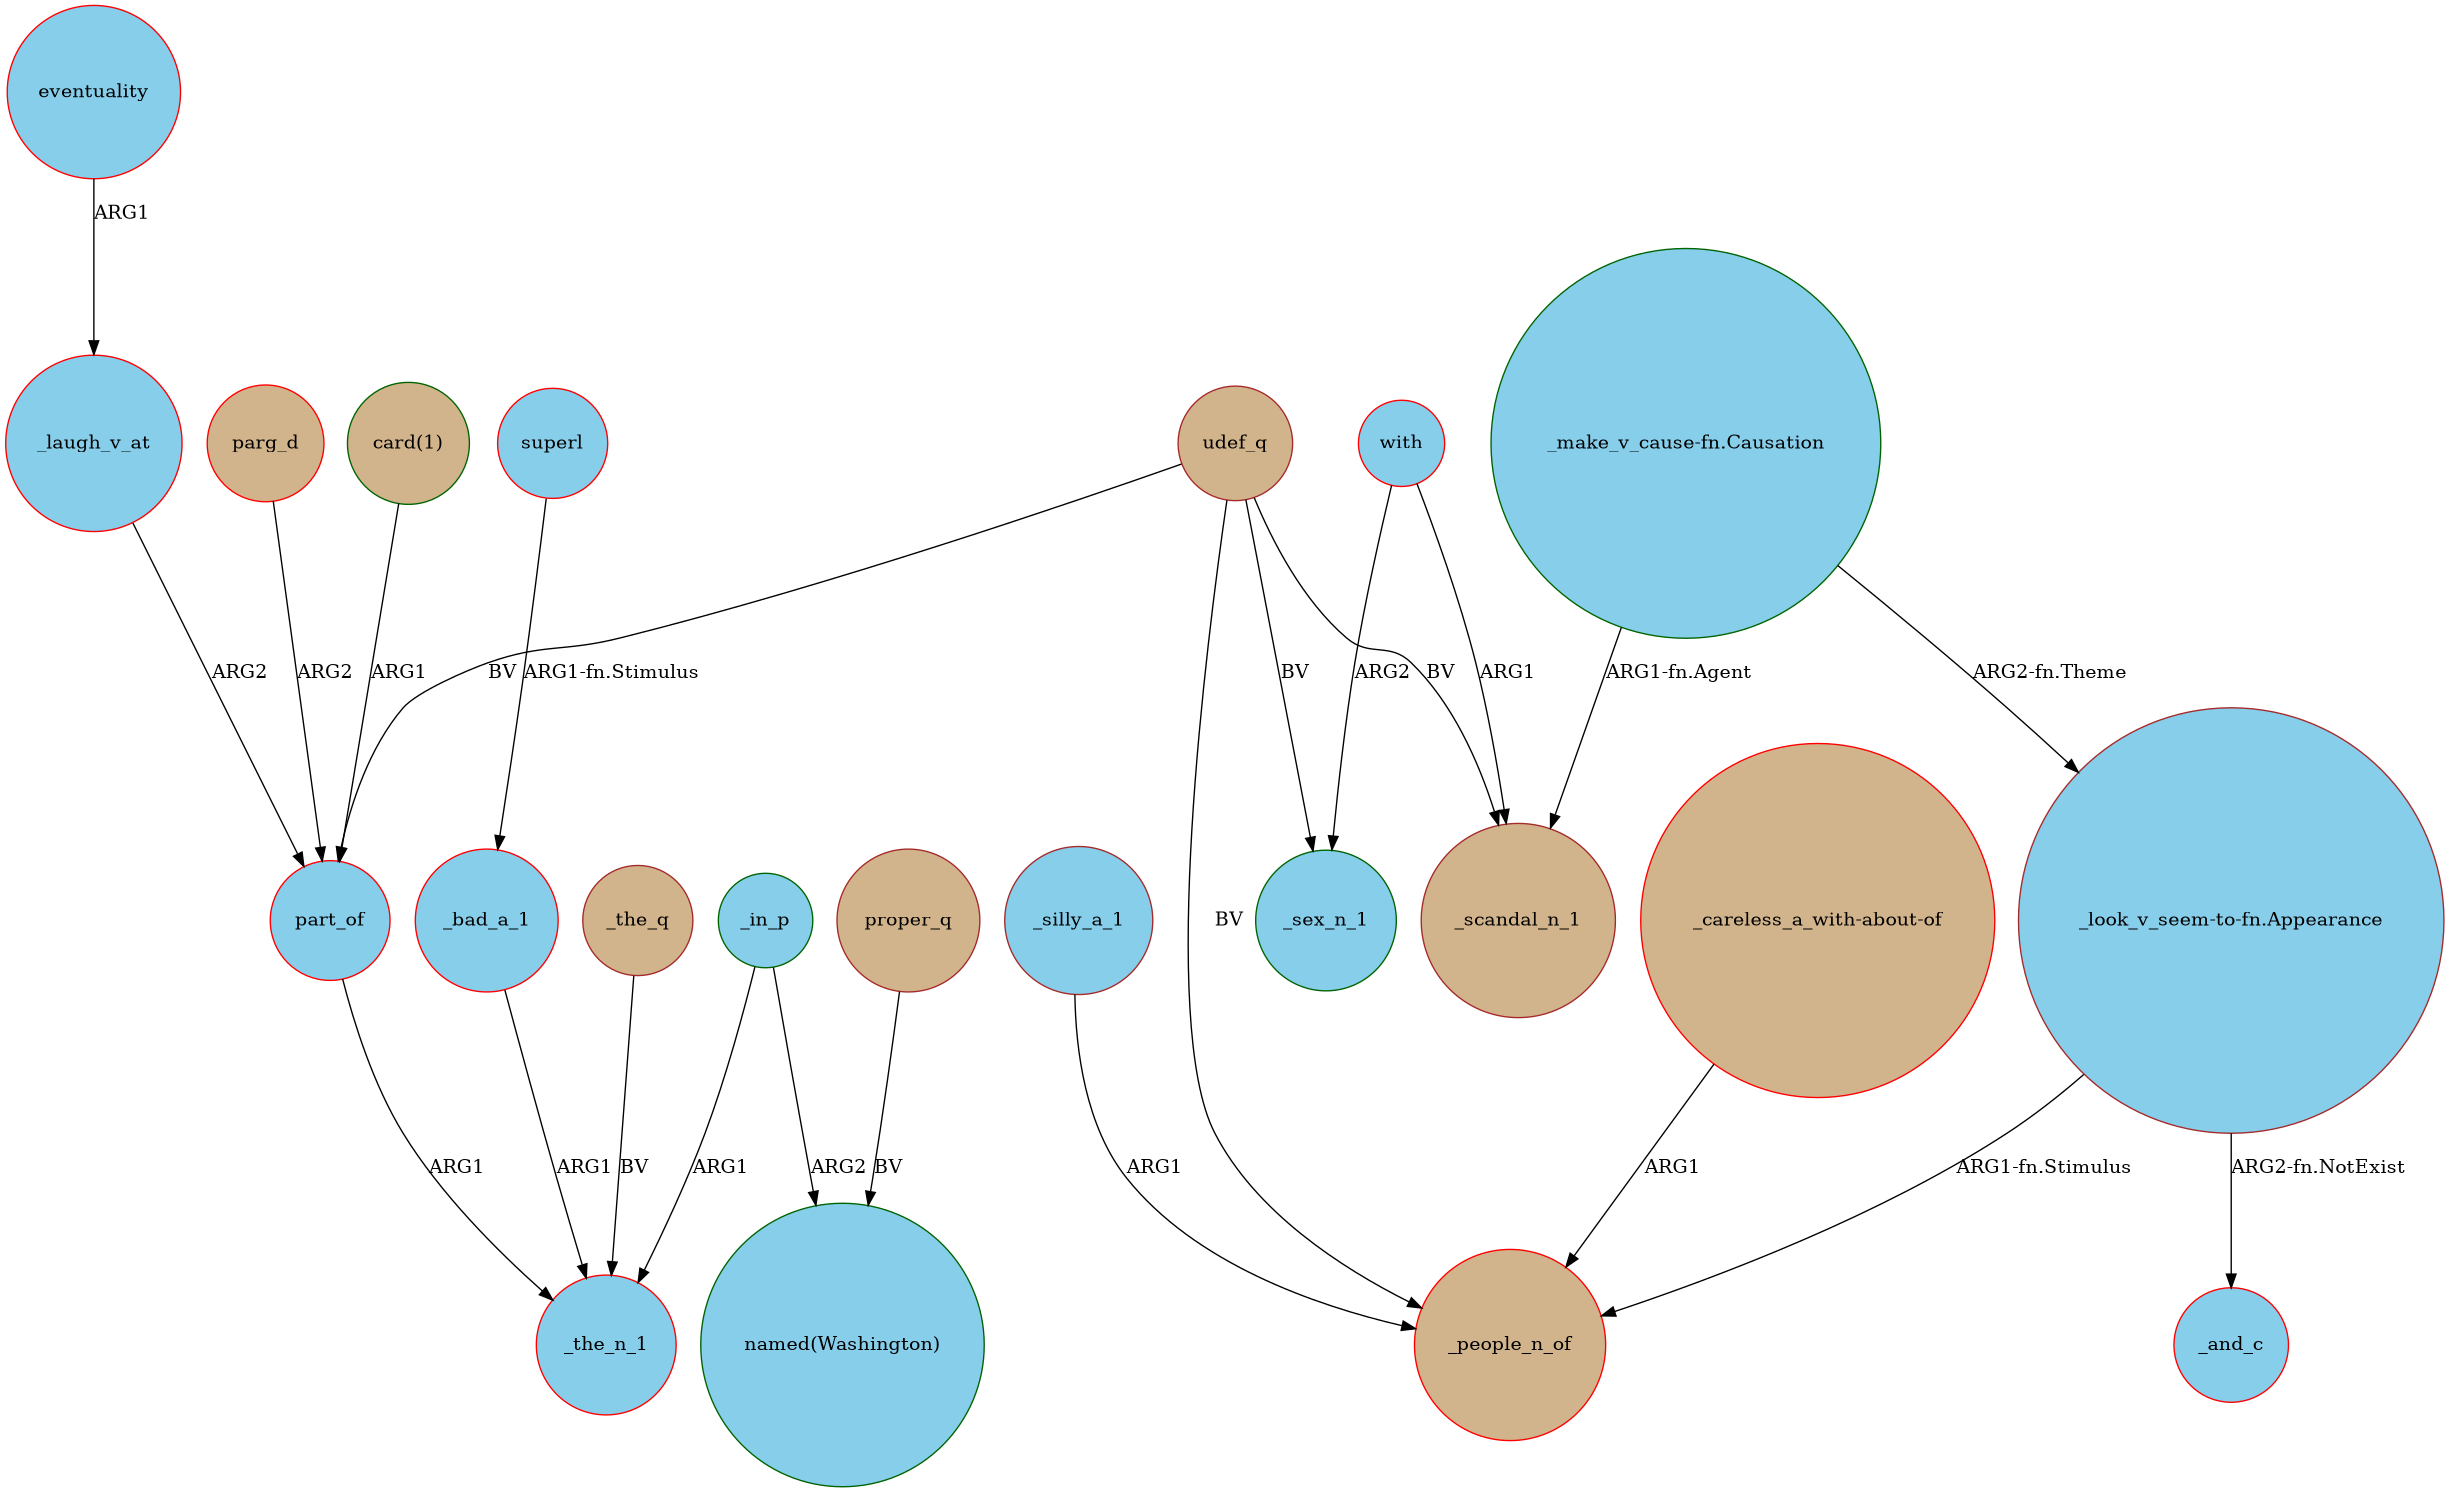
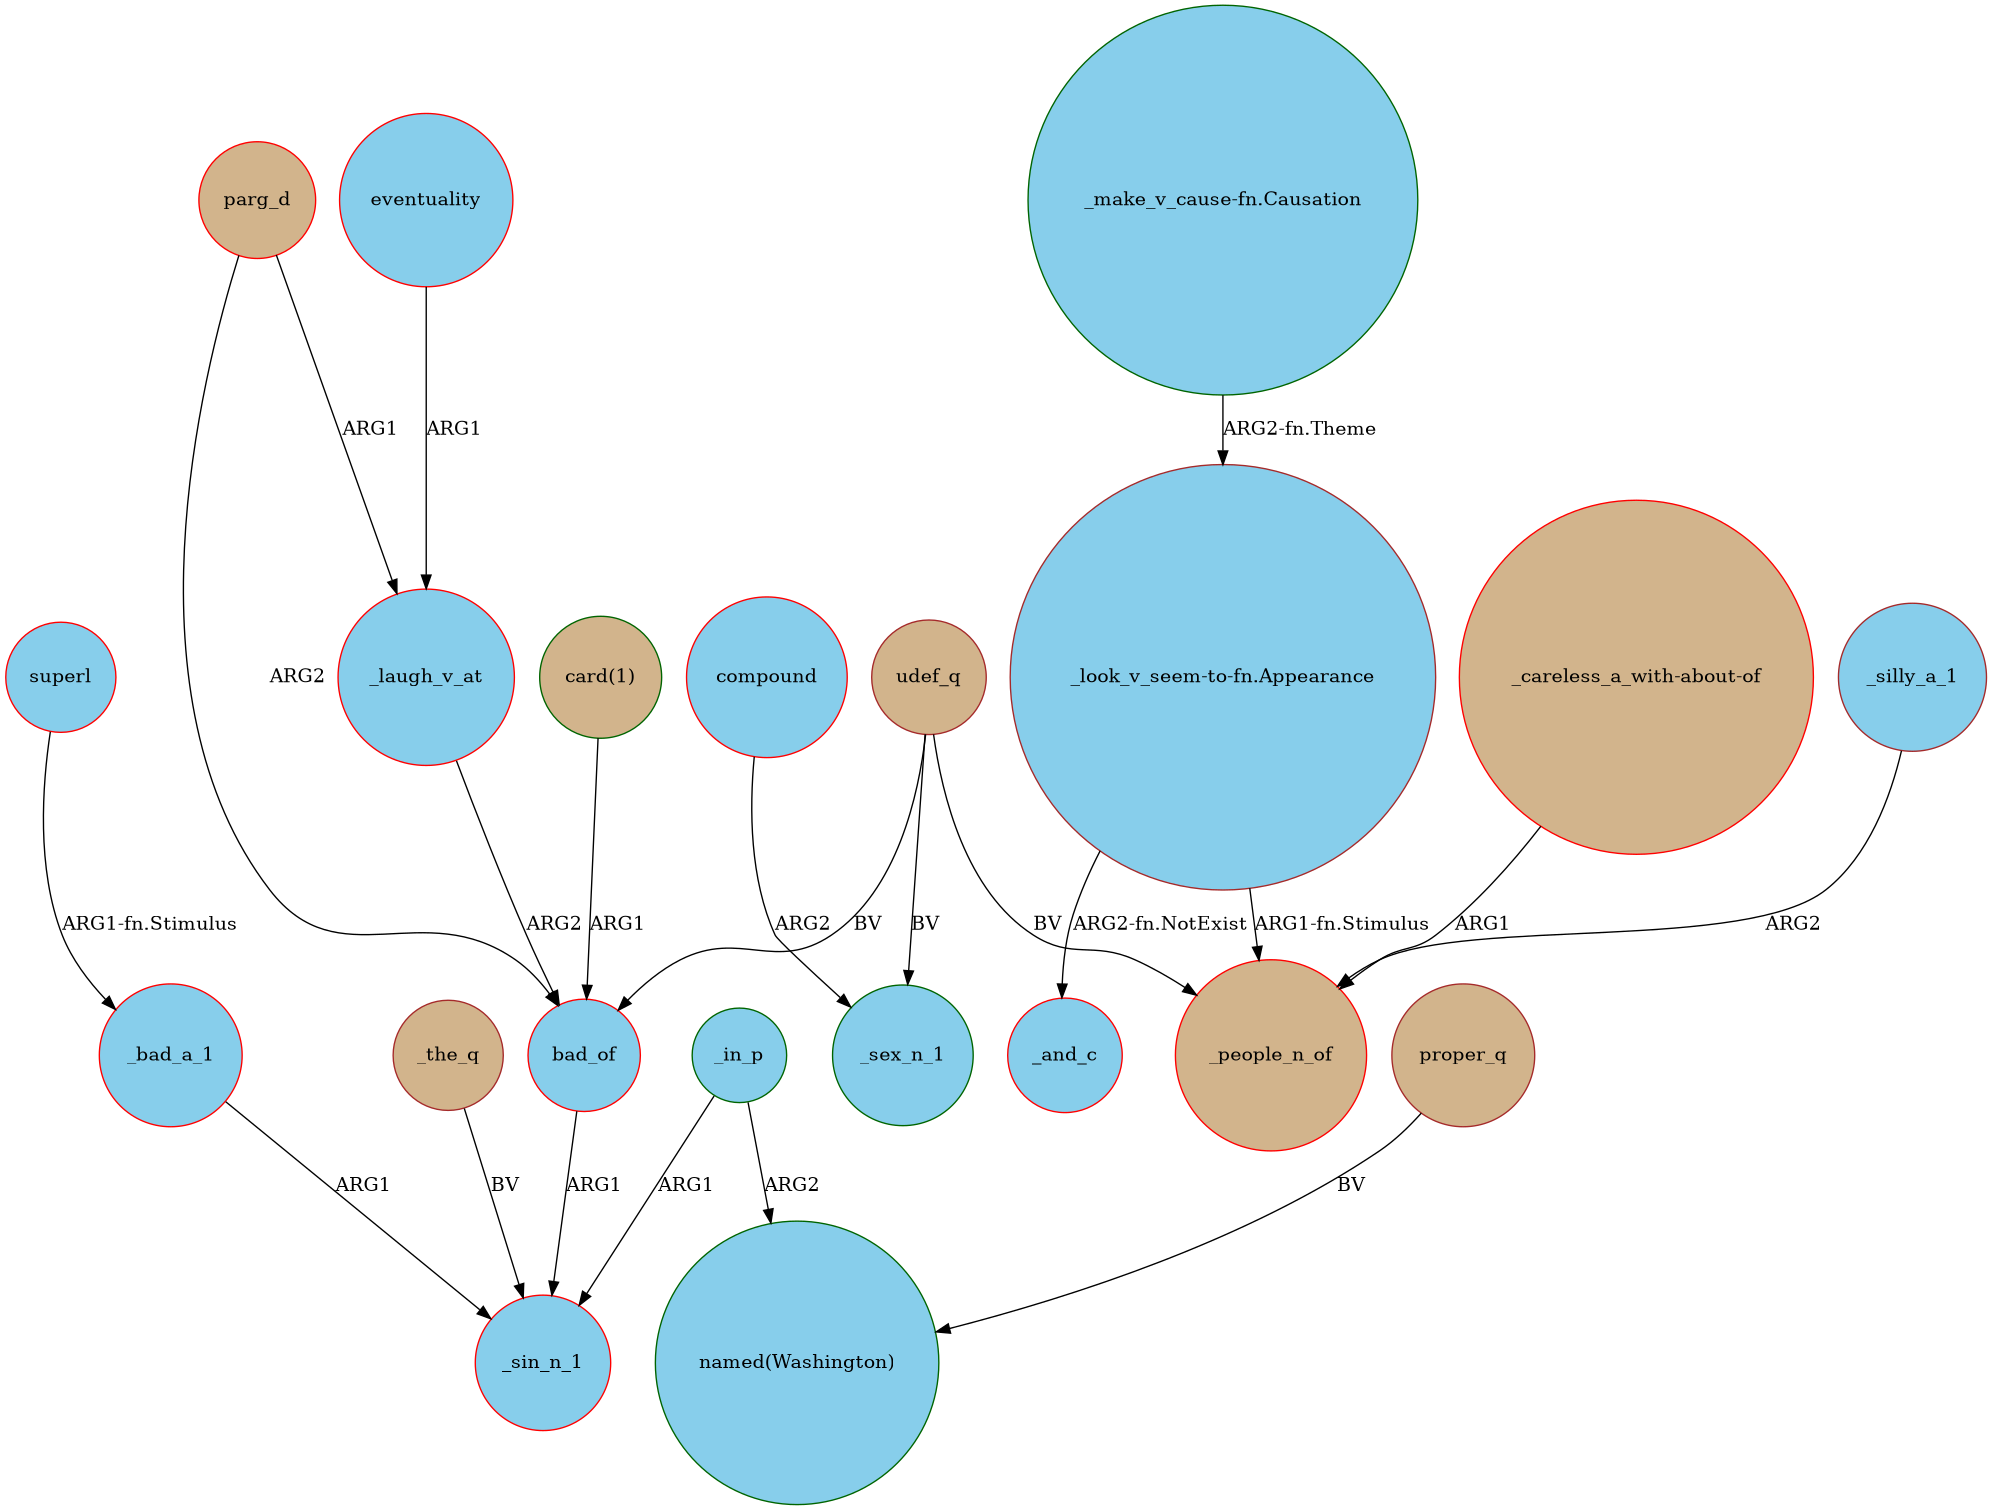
none -> (334, 418)
(1401, 443) -> (767, 677)
(330, 920) -> (584, 1055)
(1518, 920) -> none
(1155, 1168) -> (1794, 925)
(606, 1345) -> (543, 1363)
